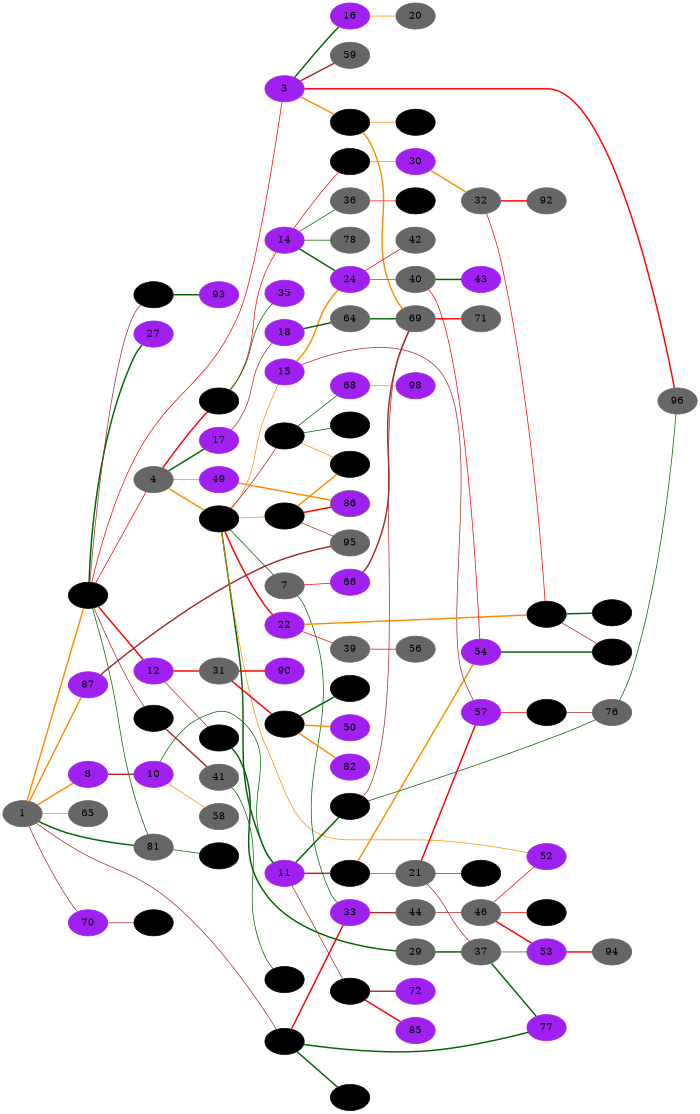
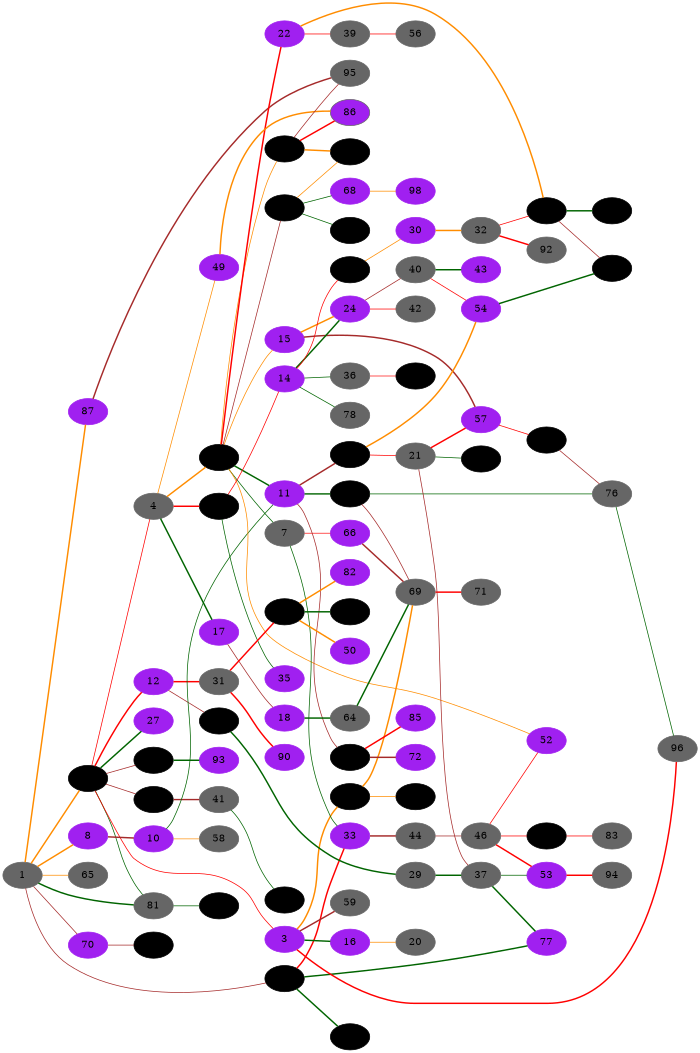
(461, 462) -> (403, 343)
none -> (612, 836)
